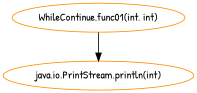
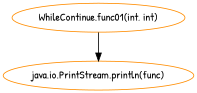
(99, 76) -> (99, 76)
